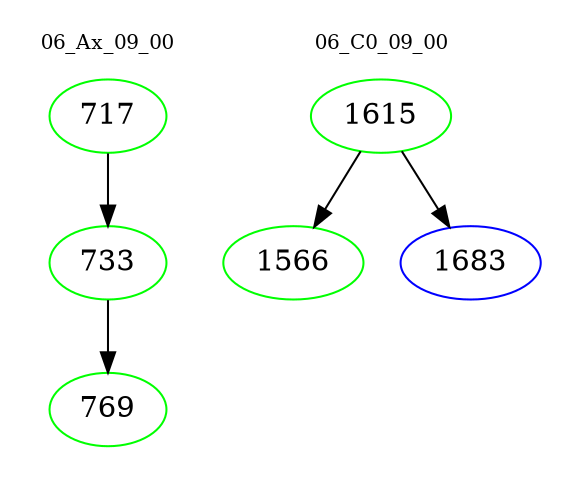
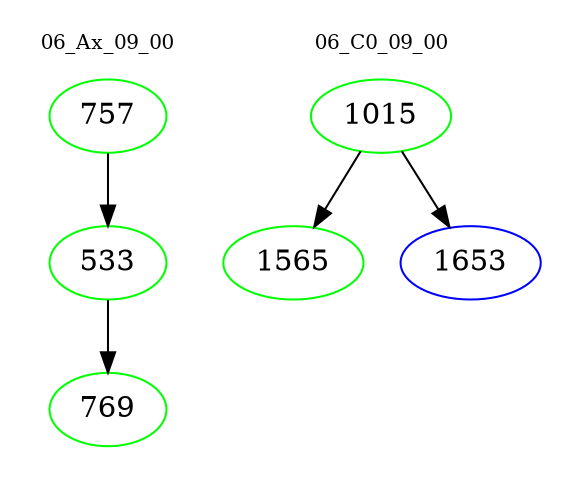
(108, 116) -> (108, 116)
(381, 116) -> (381, 116)
(108, 263) -> (108, 263)
(293, 263) -> (293, 263)
(471, 263) -> (471, 263)
